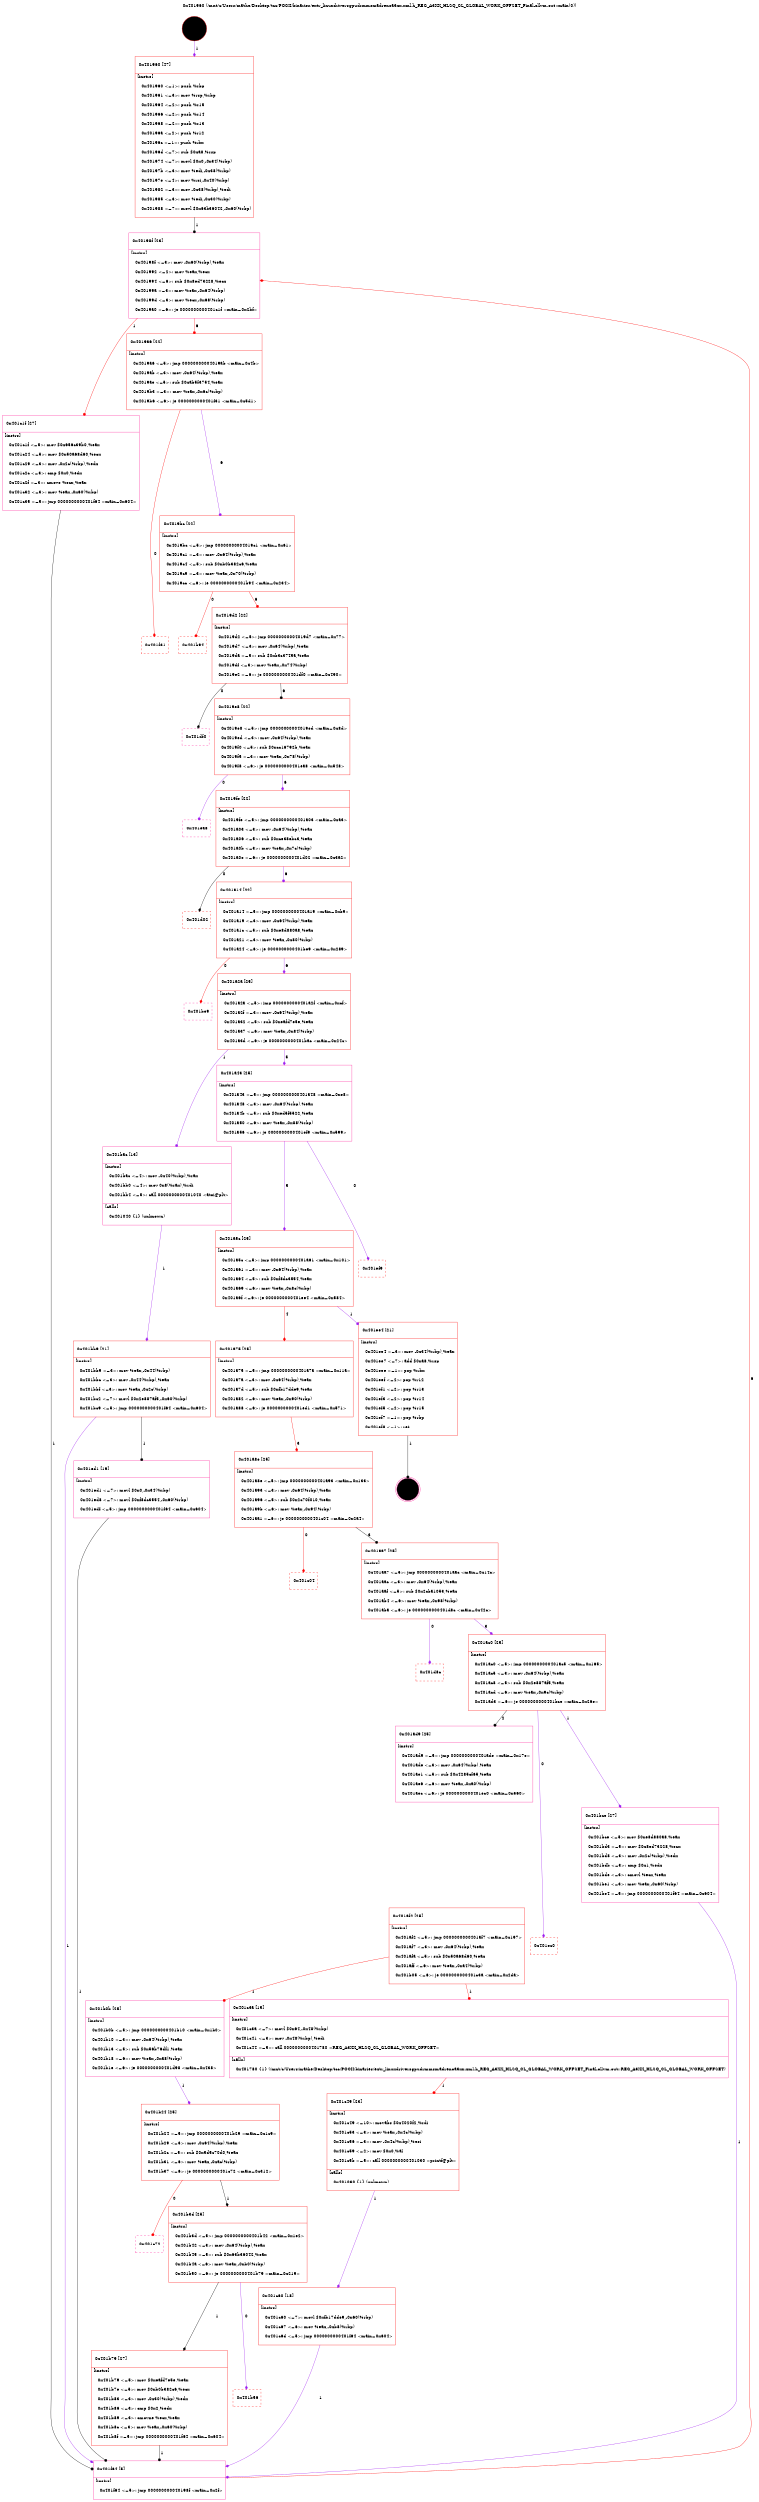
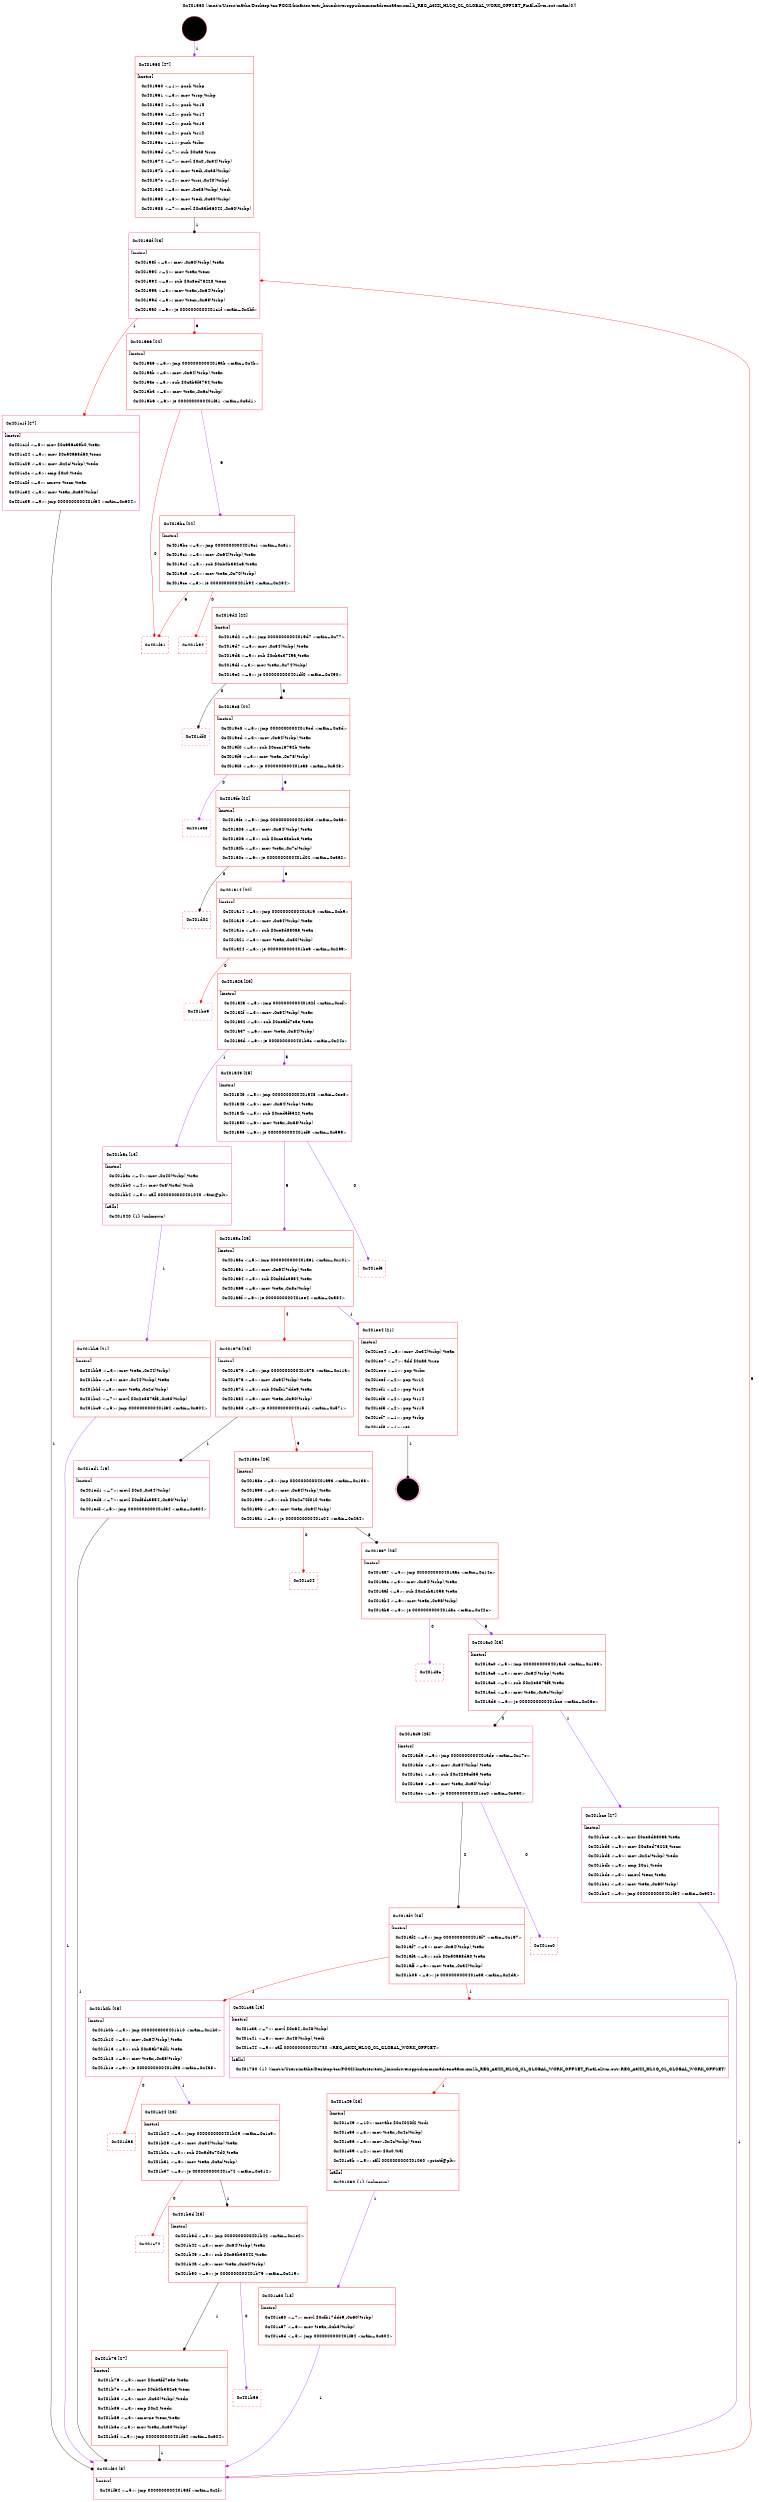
(253, 598) -> (173, 612)
(284, 964) -> none
(142, 1438) -> (210, 1438)
(541, 1822) -> (510, 1868)
none -> (461, 1854)
(306, 1975) -> (306, 1975)
none -> (122, 2142)
